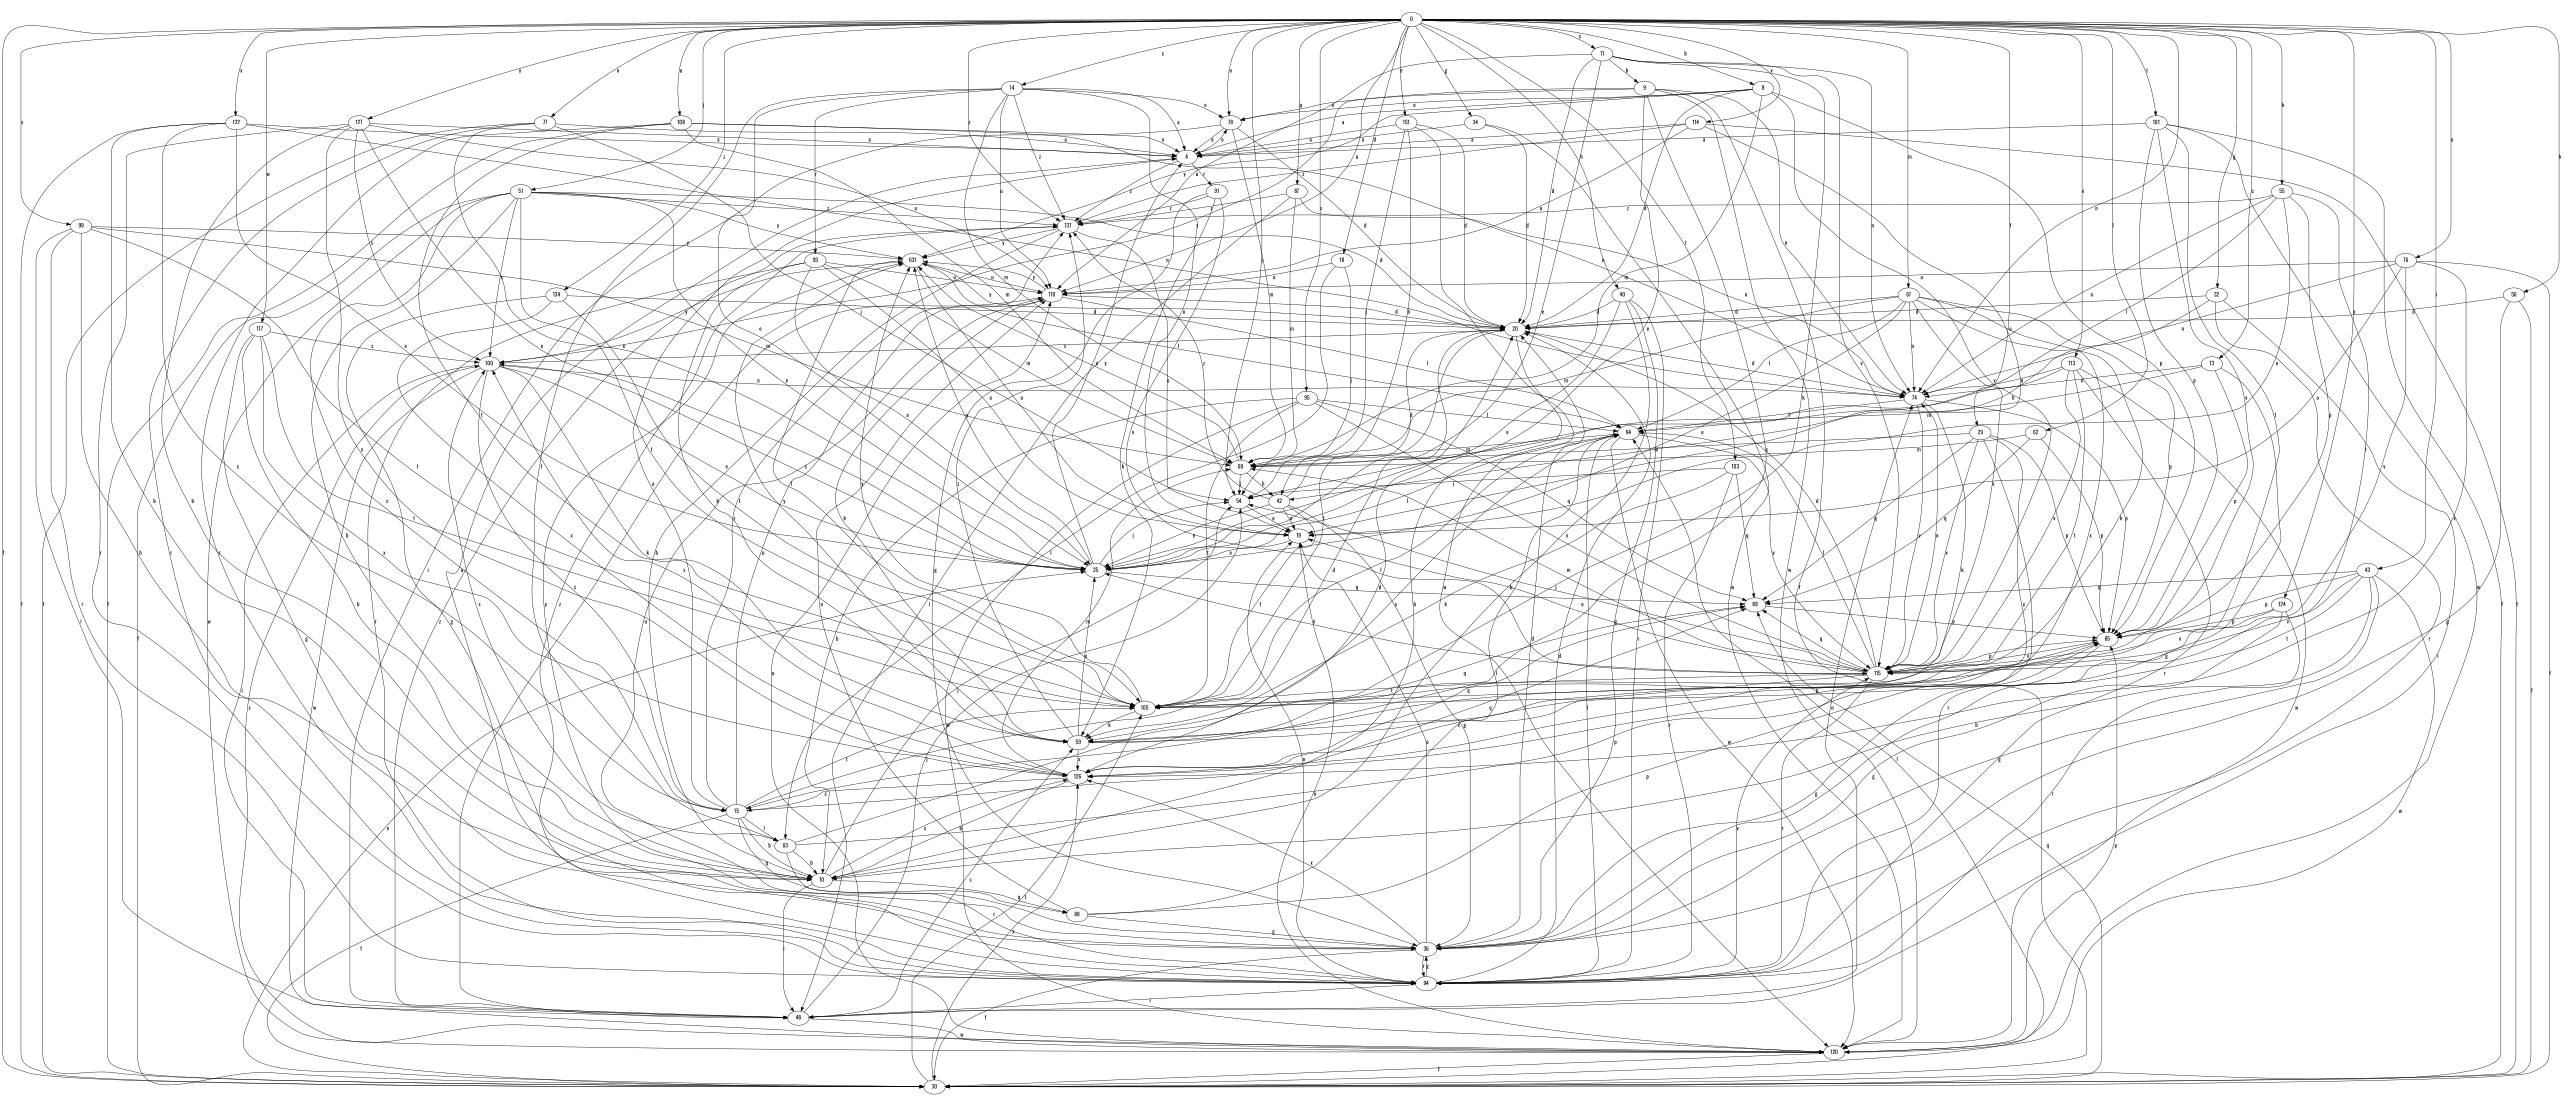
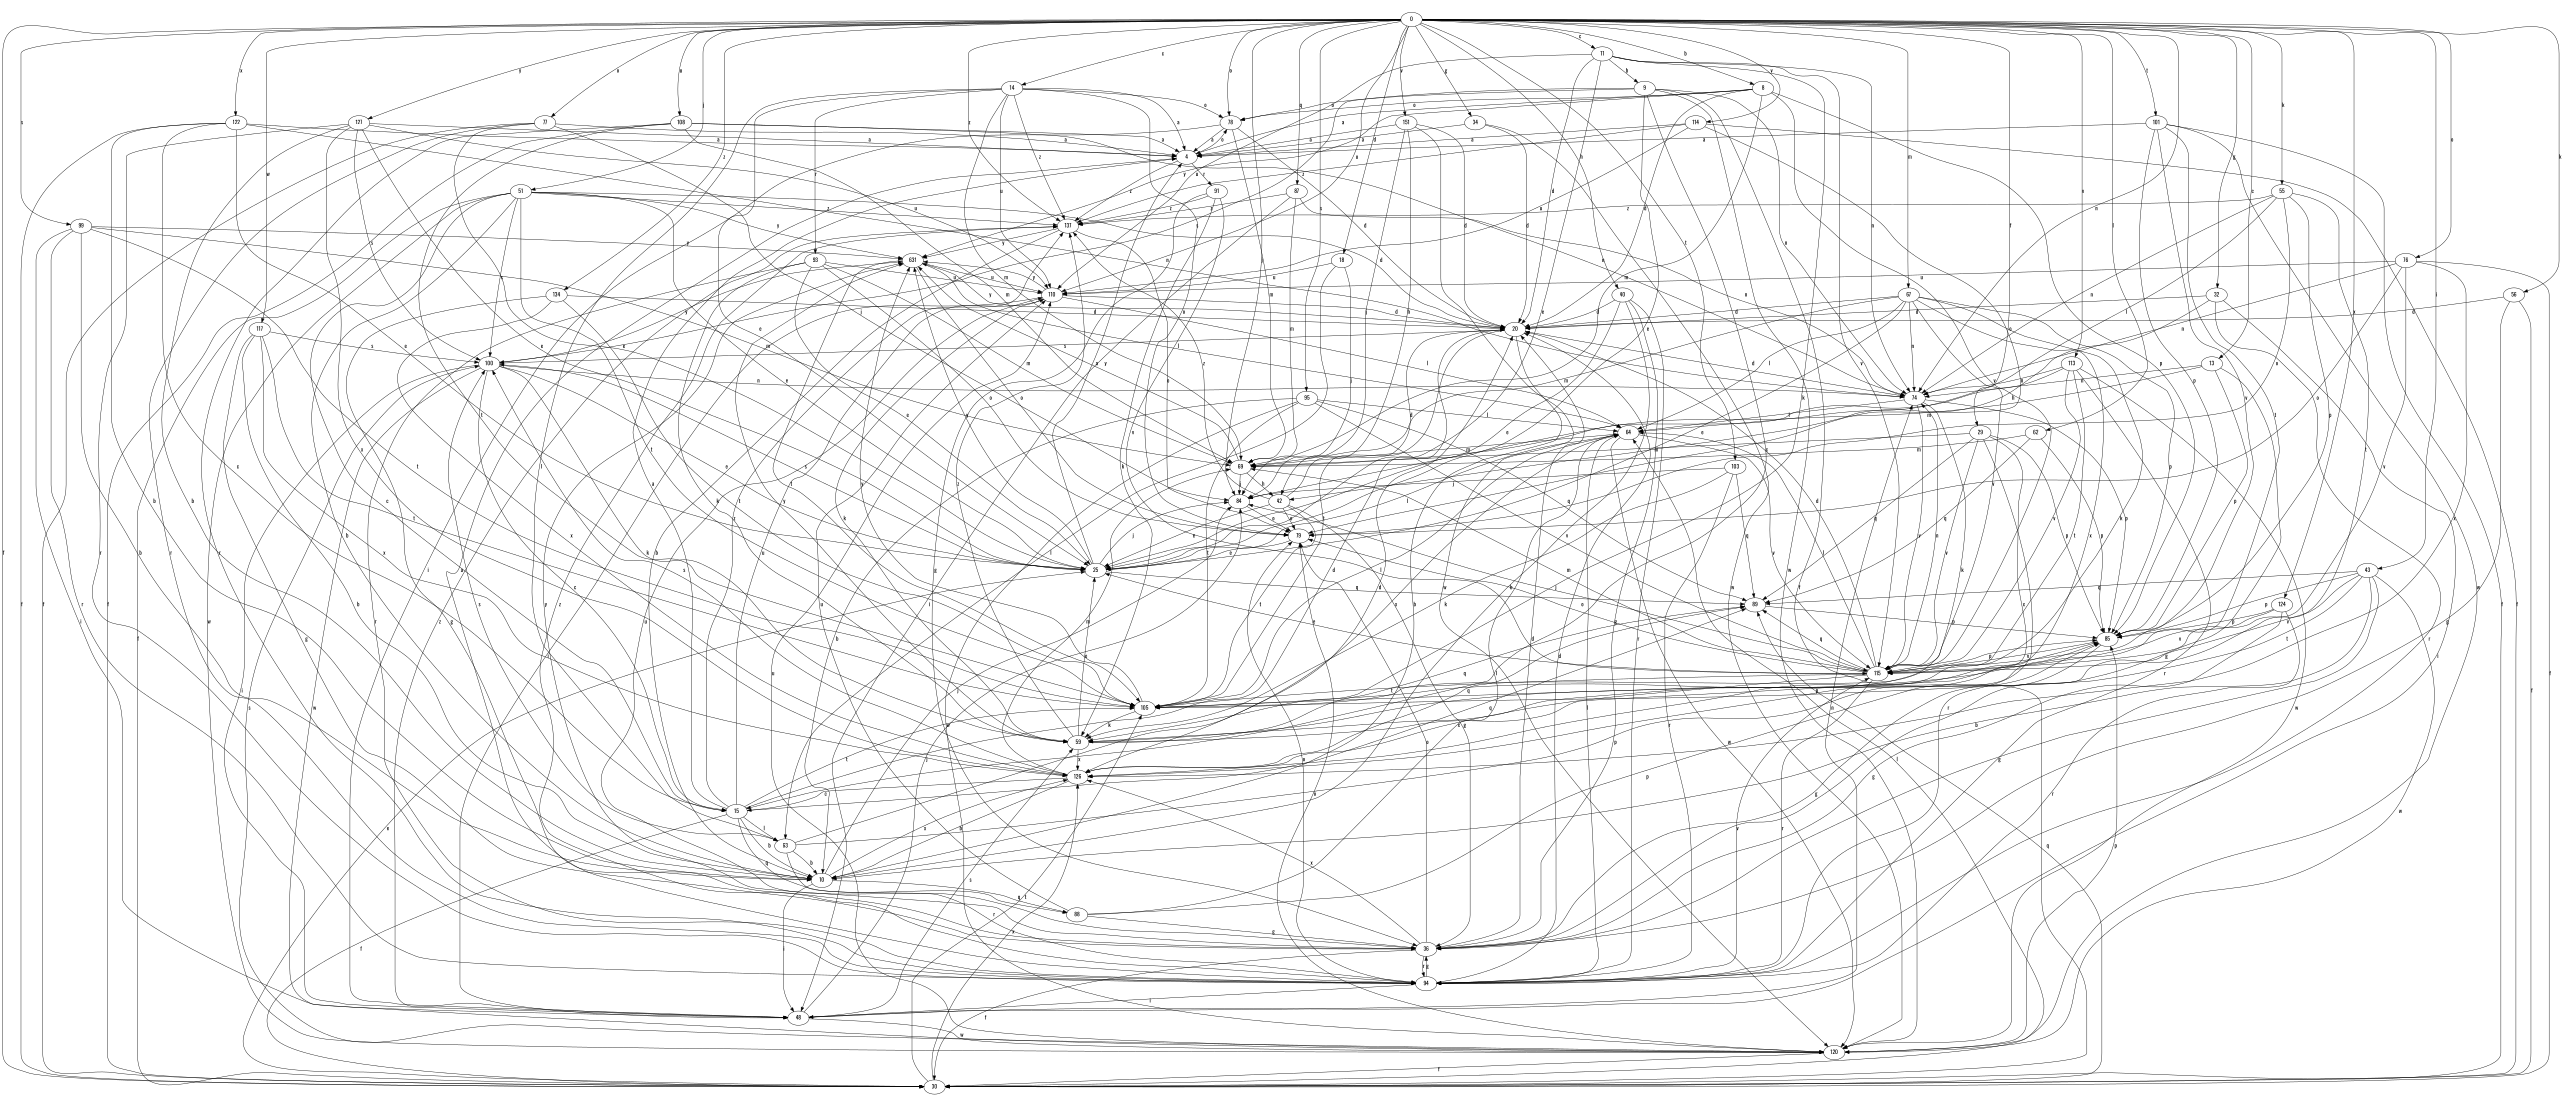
(1402, 71) -> (1402, 71)
(1239, 502) -> (1239, 502)
